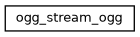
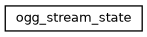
(70, 18) -> (74, 18)
